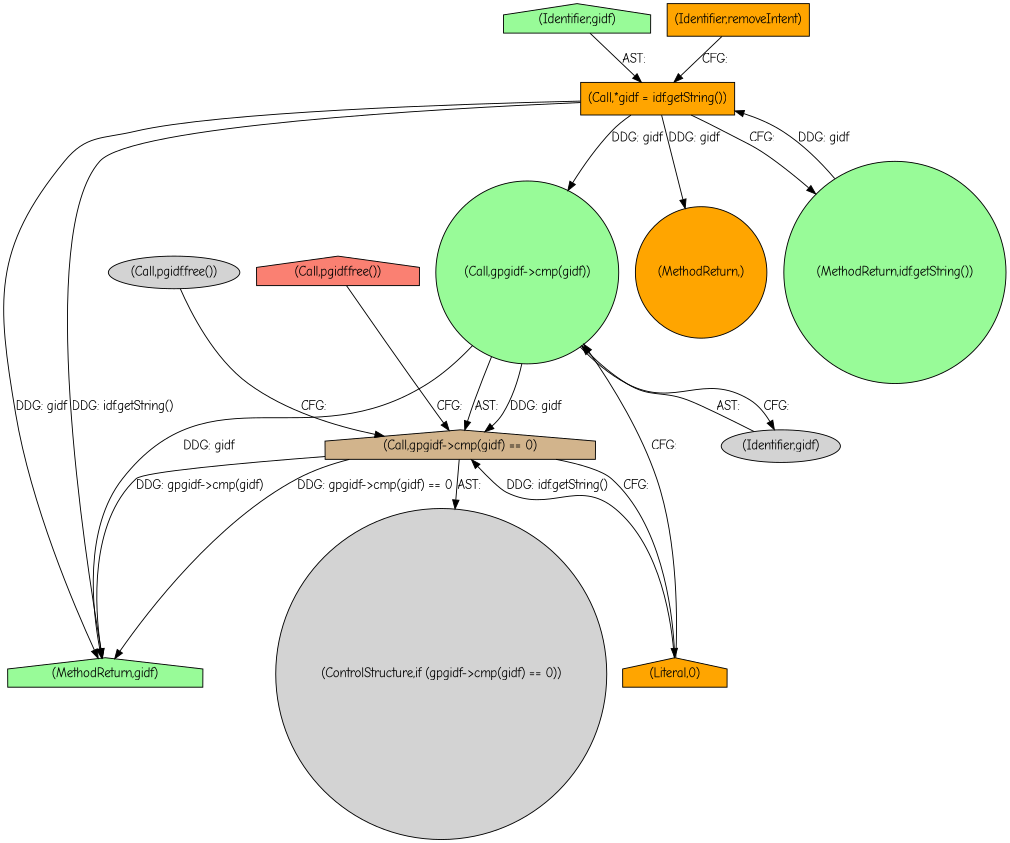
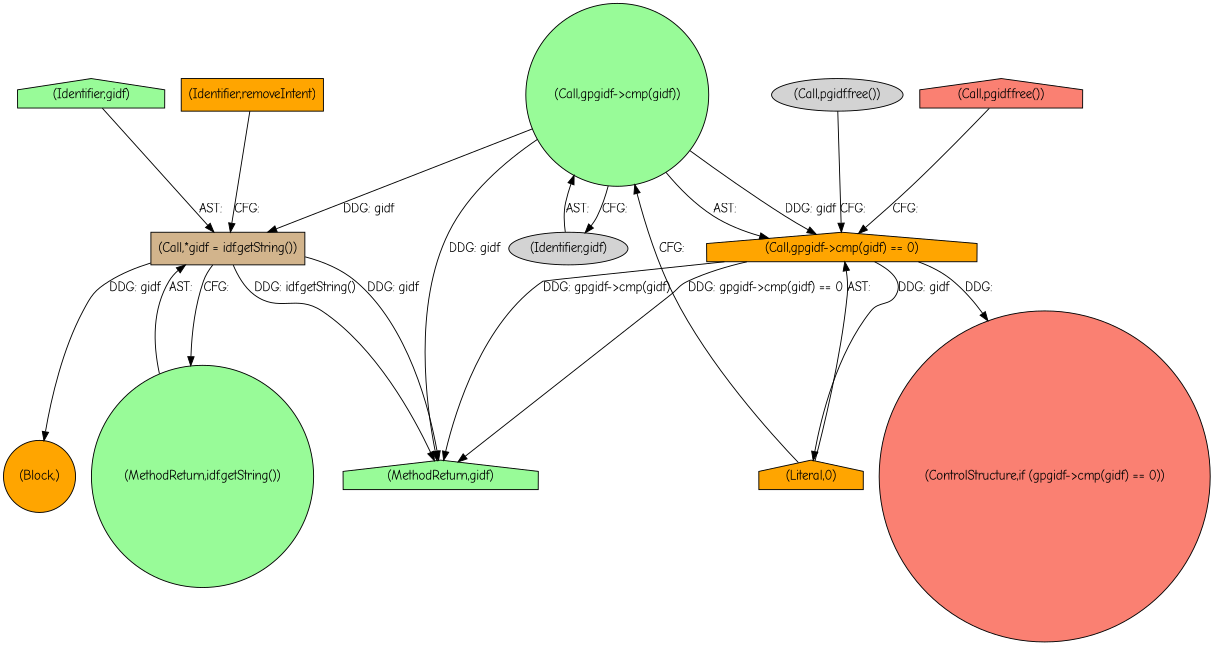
(658, 99) -> (228, 249)
(824, 138) -> (183, 288)
(599, 146) -> (404, 179)
(701, 272) -> (40, 476)
(460, 446) -> (842, 249)
(472, 486) -> (981, 288)
(557, 486) -> (861, 288)
(638, 486) -> (924, 288)
(441, 674) -> (1045, 476)
